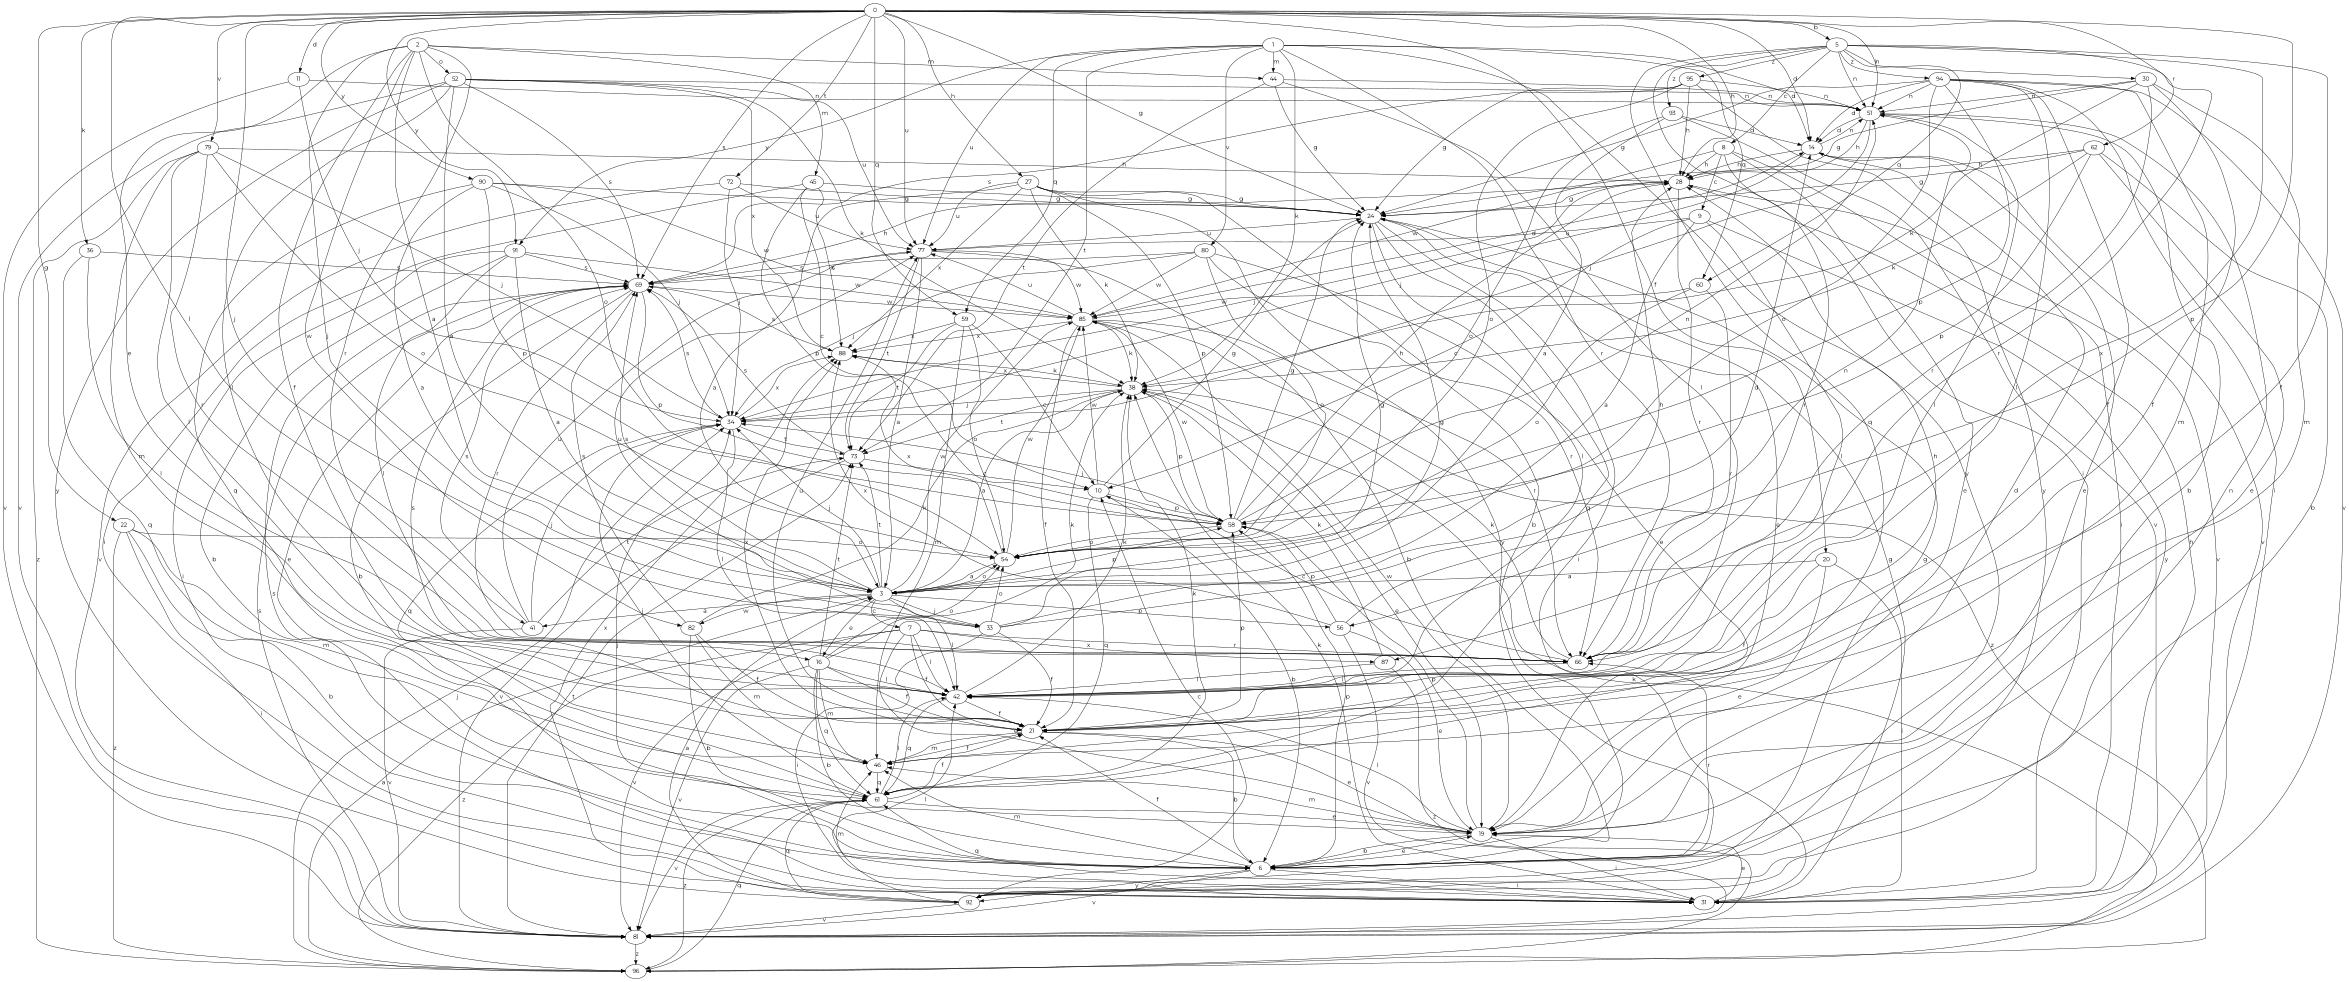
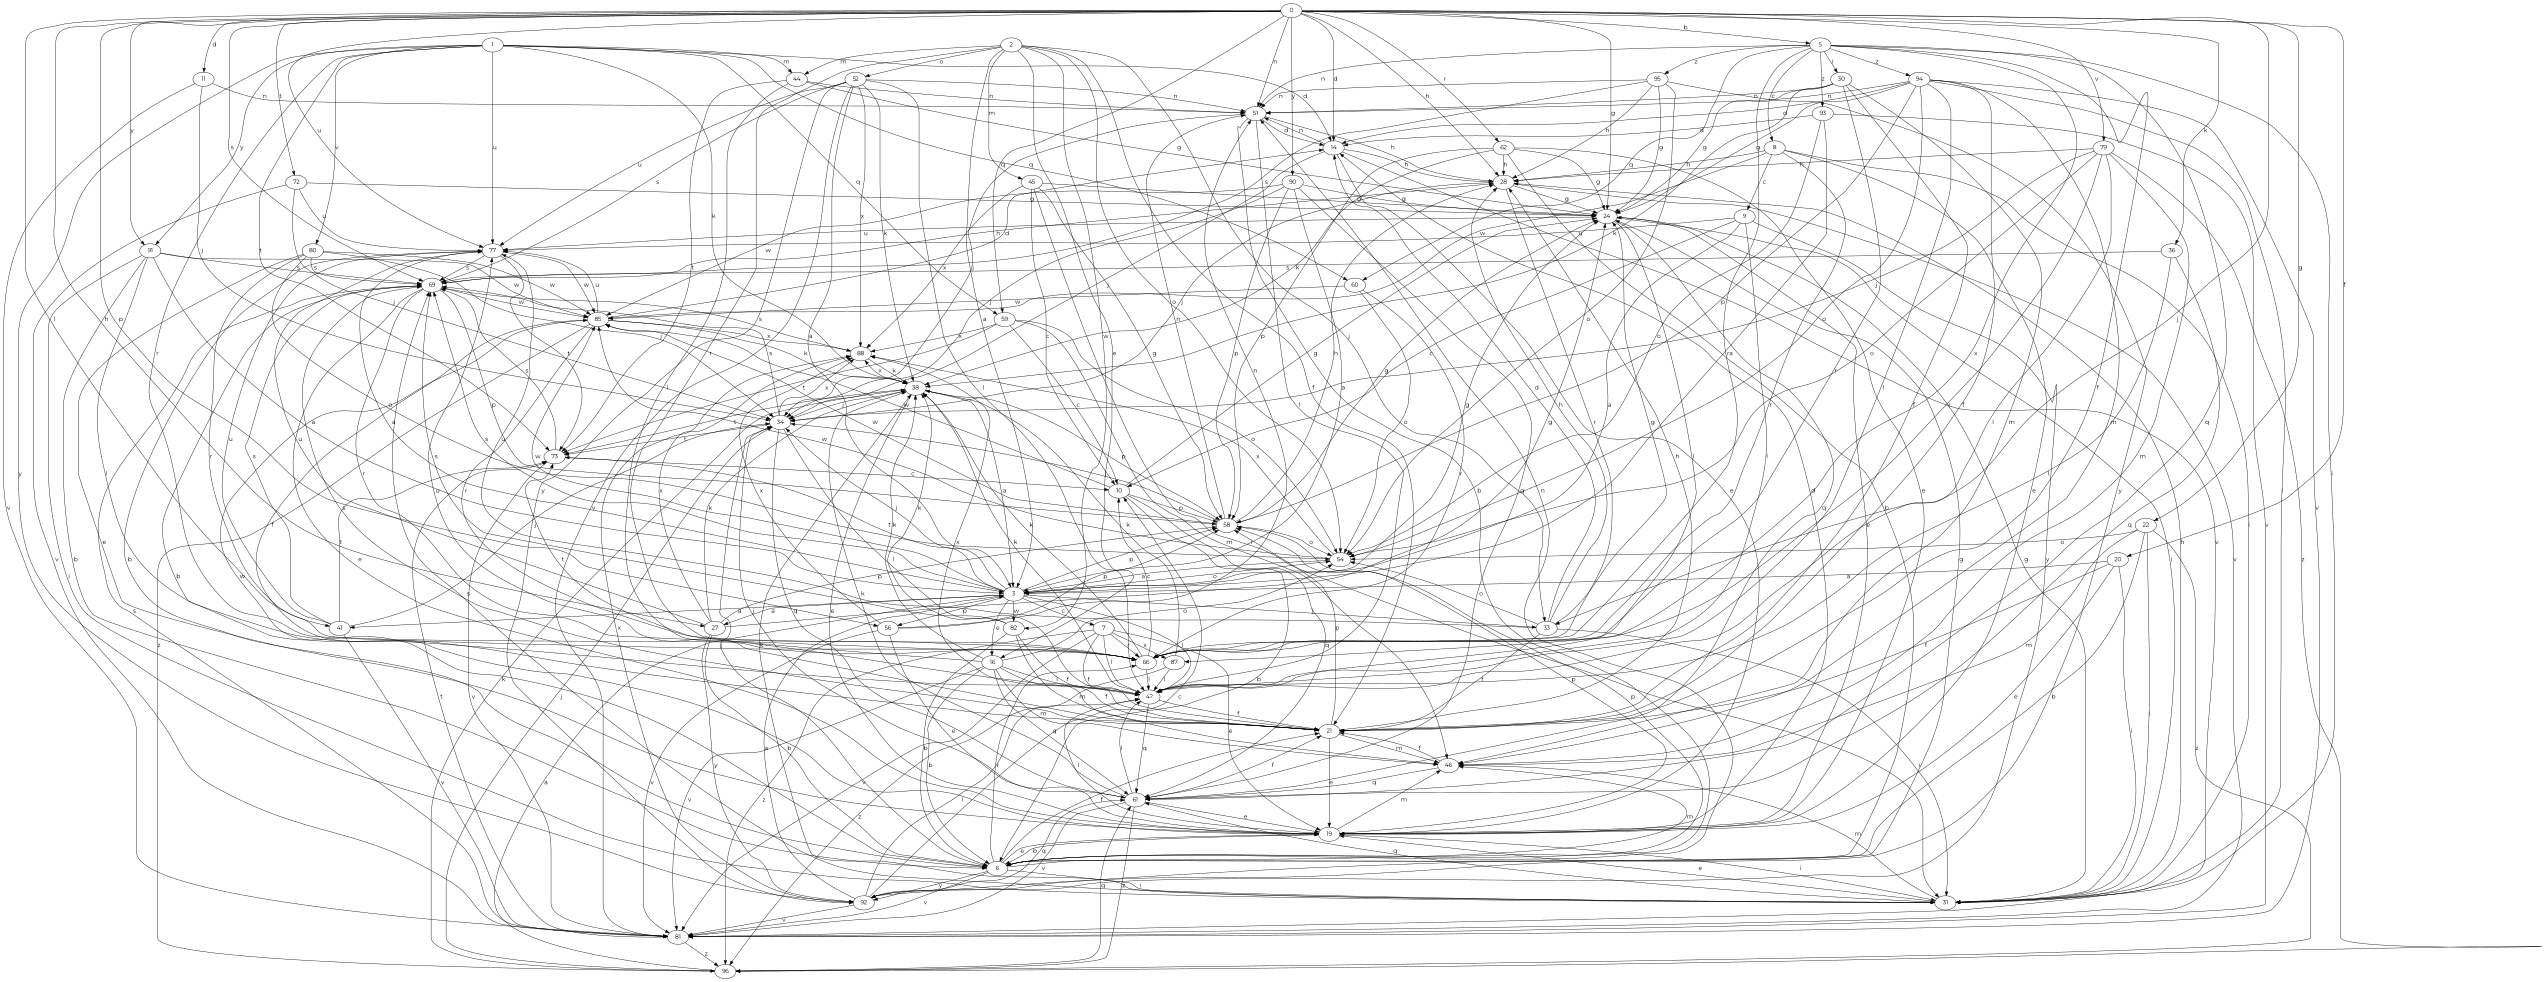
(748, 340) -> (864, 603)
(817, 354) -> (1155, 354)
(1193, 745) -> none
